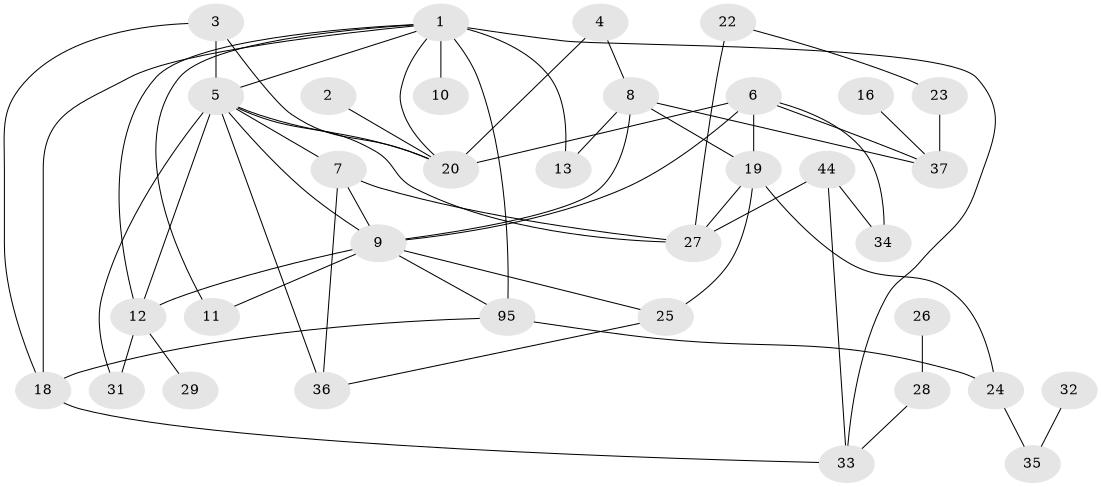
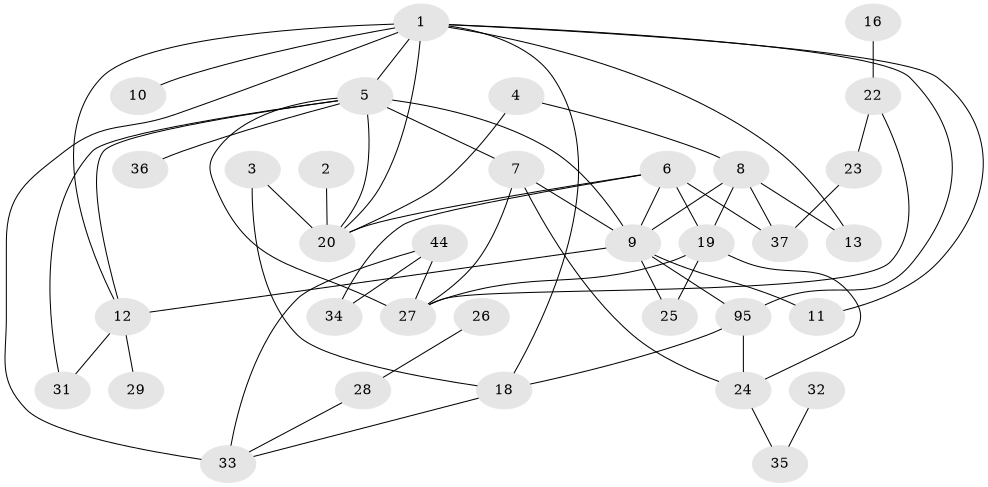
(216, 63) -> none
(903, 133) -> (873, 53)
(330, 280) -> (603, 305)
(494, 354) -> none
